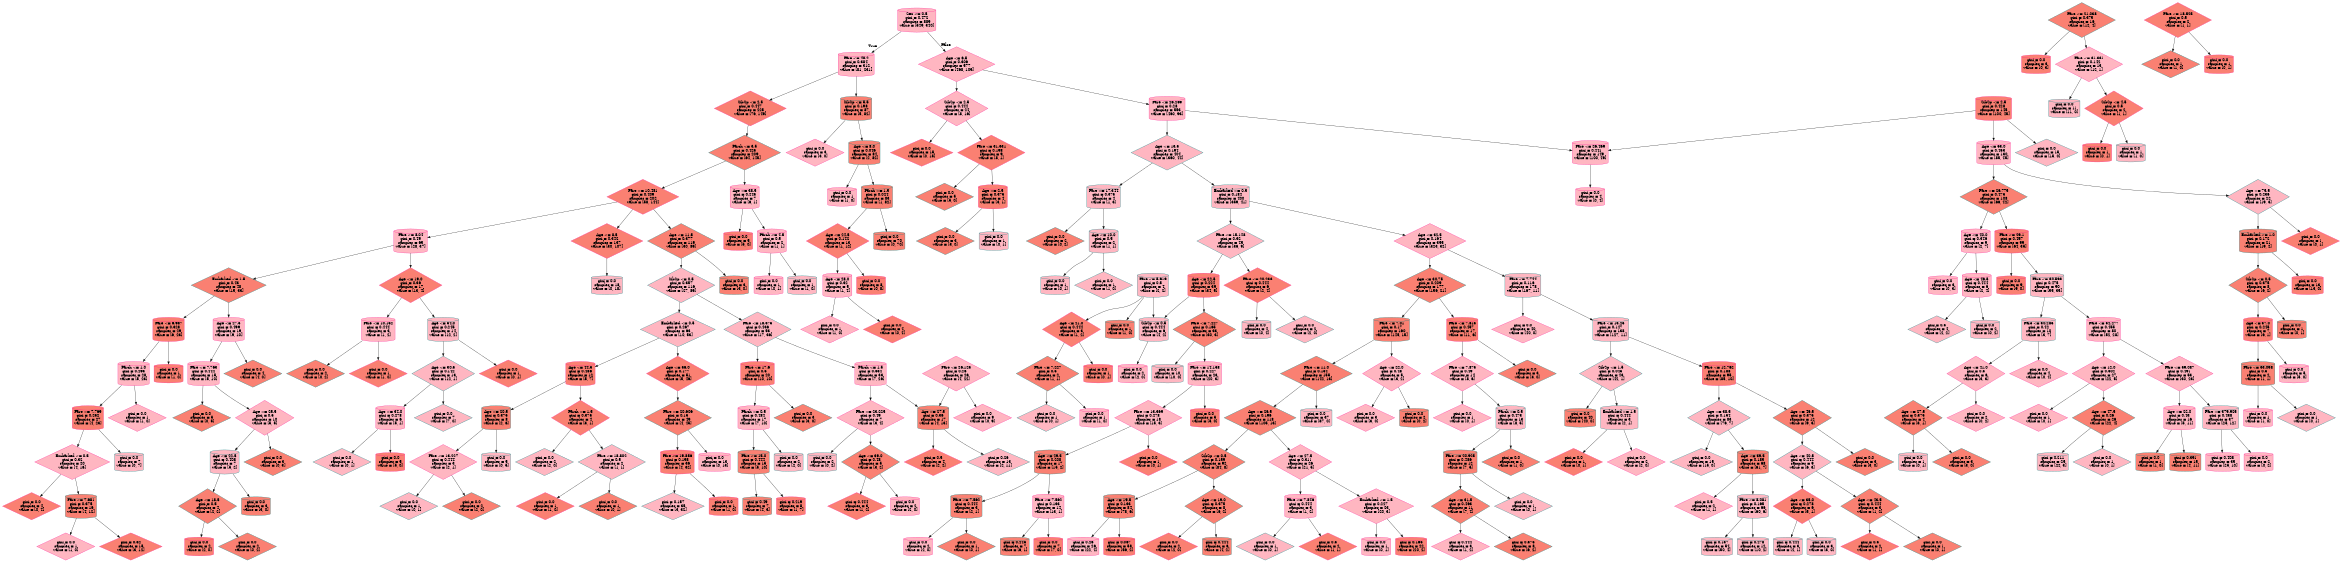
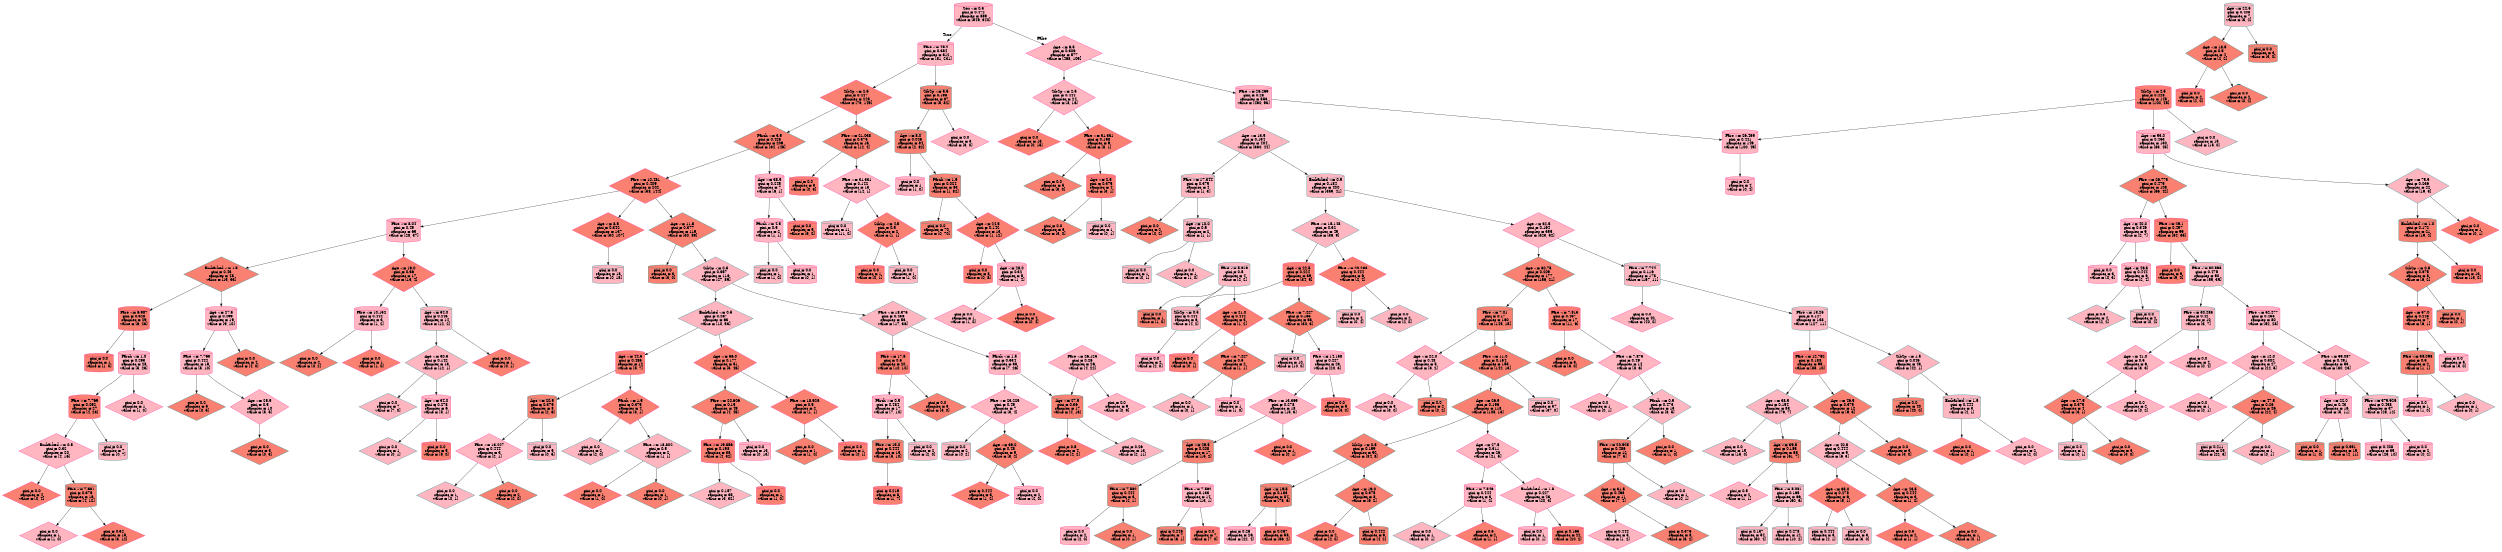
none -> (856, 118)
none -> (763, 384)
(1511, 418) -> (1662, 407)
(246, 439) -> none
(757, 506) -> none
